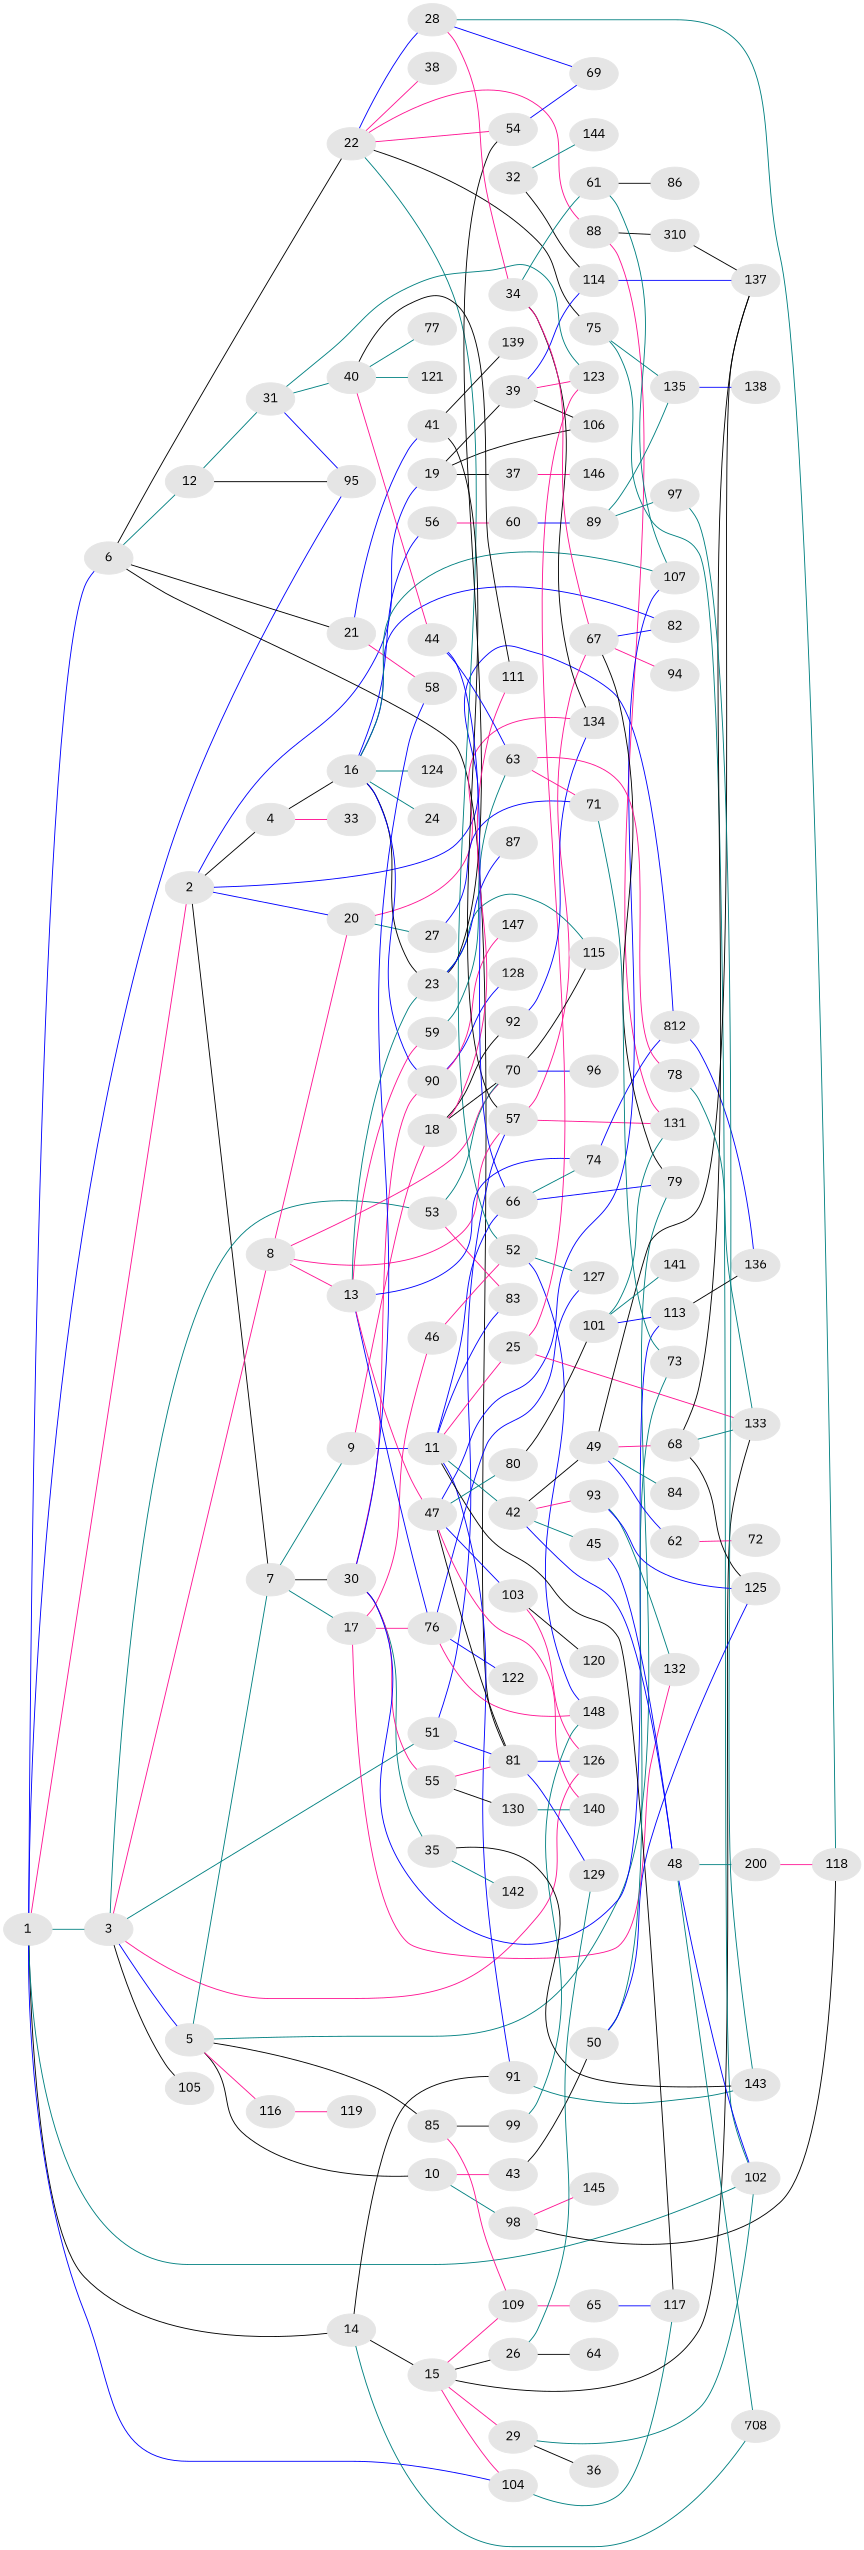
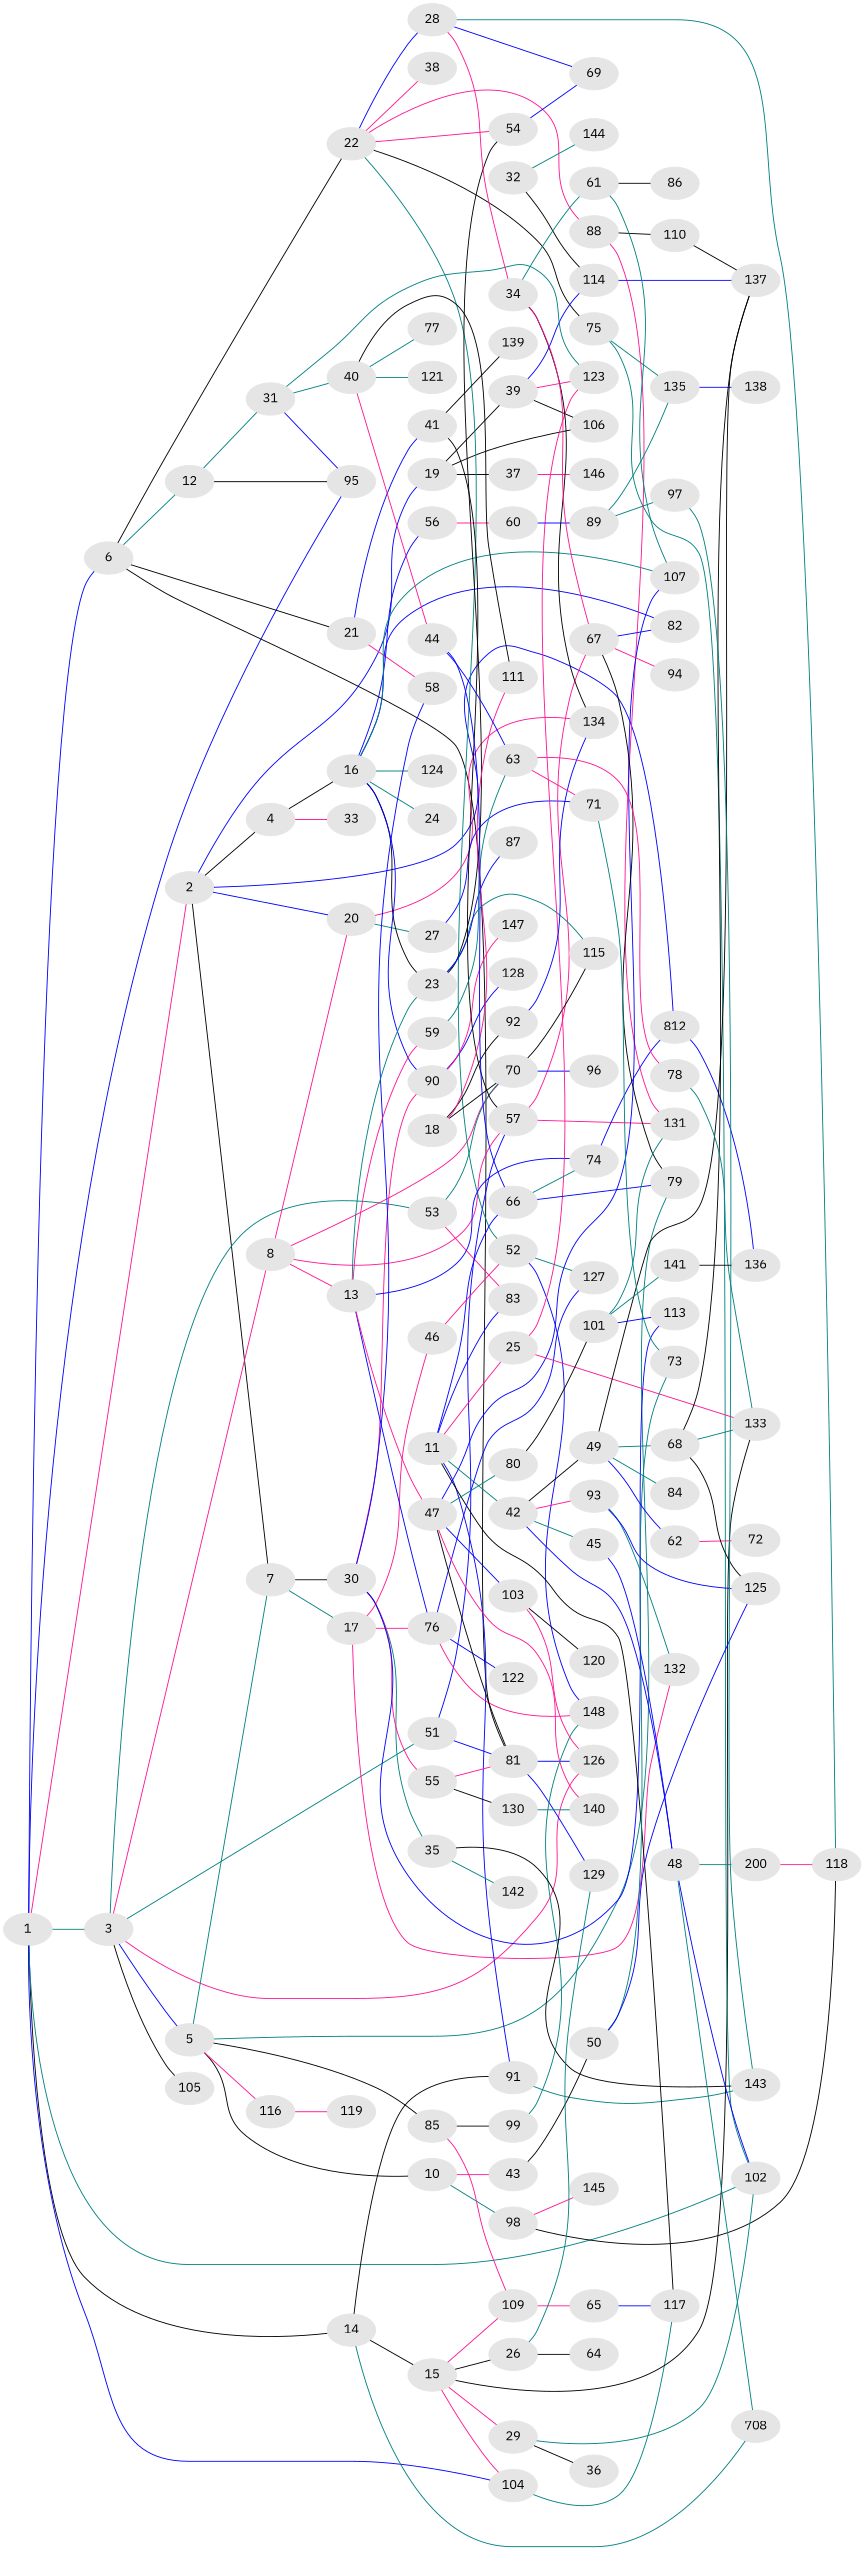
(675, 235) -> (675, 235)
(719, 1287) -> (707, 1265)
(635, 1446) -> (635, 1446)
(351, 1449) -> none
